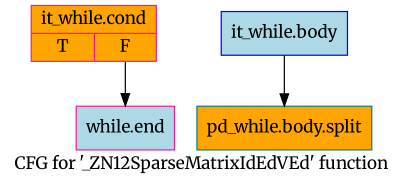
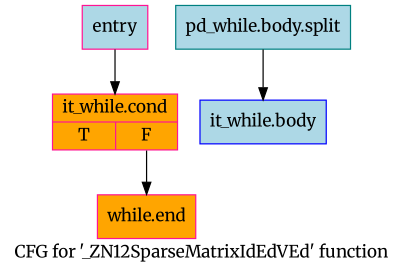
none -> (115, 27)
(284, 75) -> (263, 68)
(125, 128) -> (147, 217)
(284, 128) -> (263, 27)
